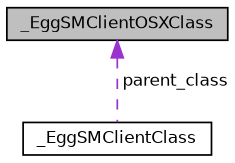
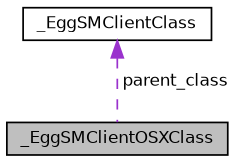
(117, 90) -> (117, 90)
